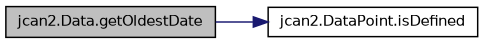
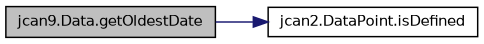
(111, 22) -> (111, 22)
